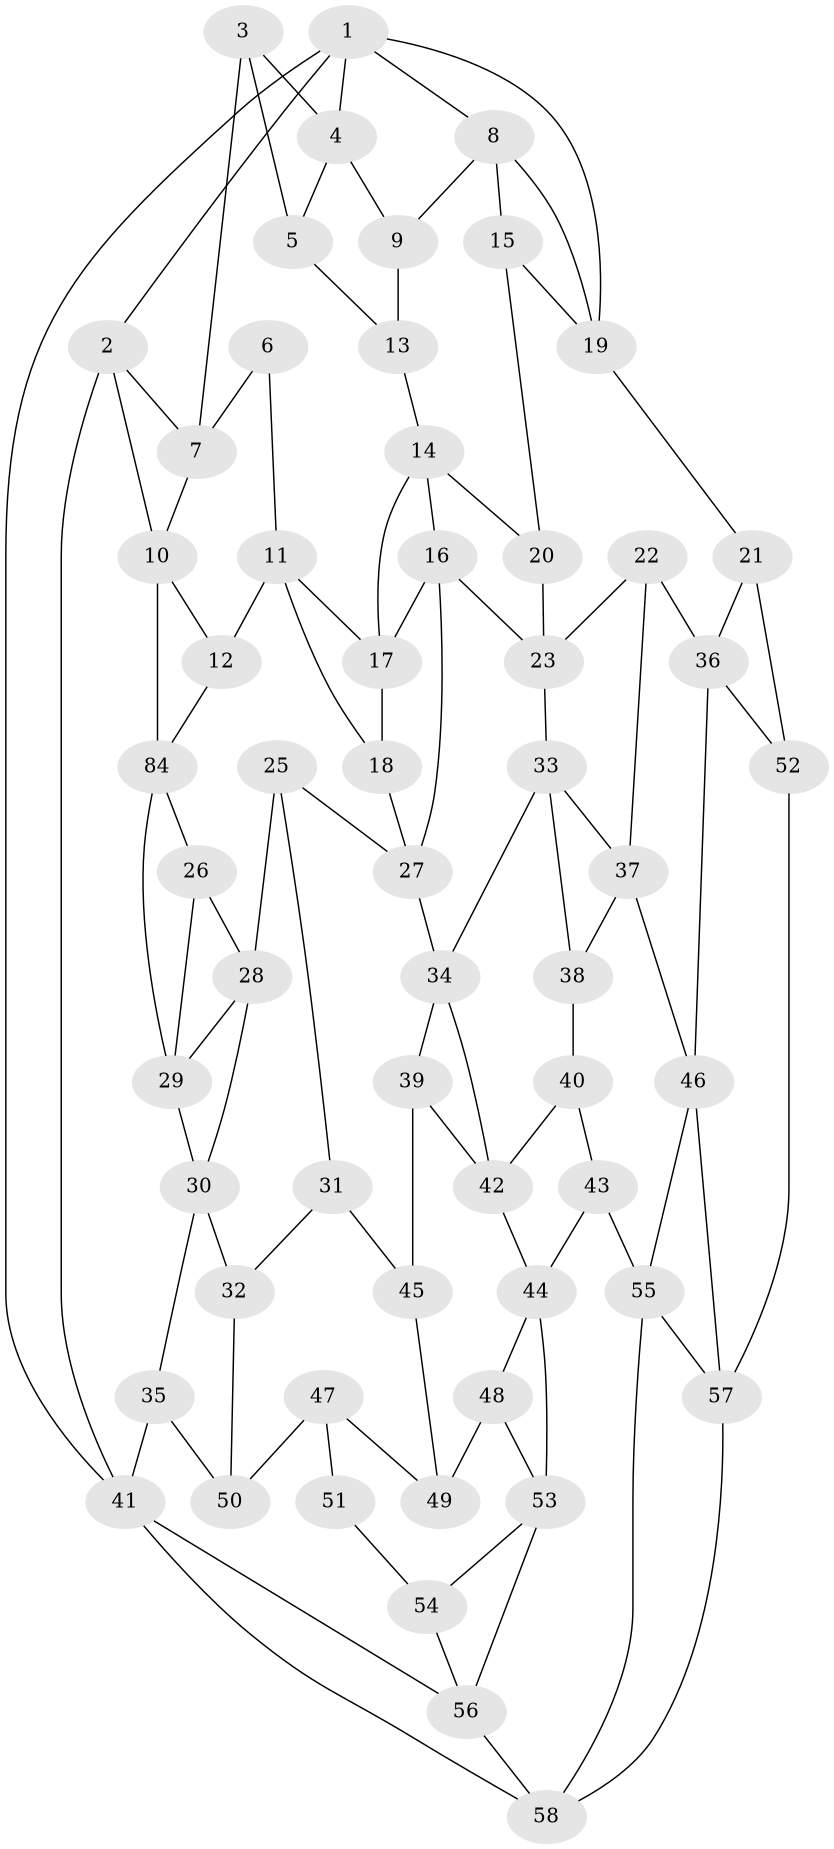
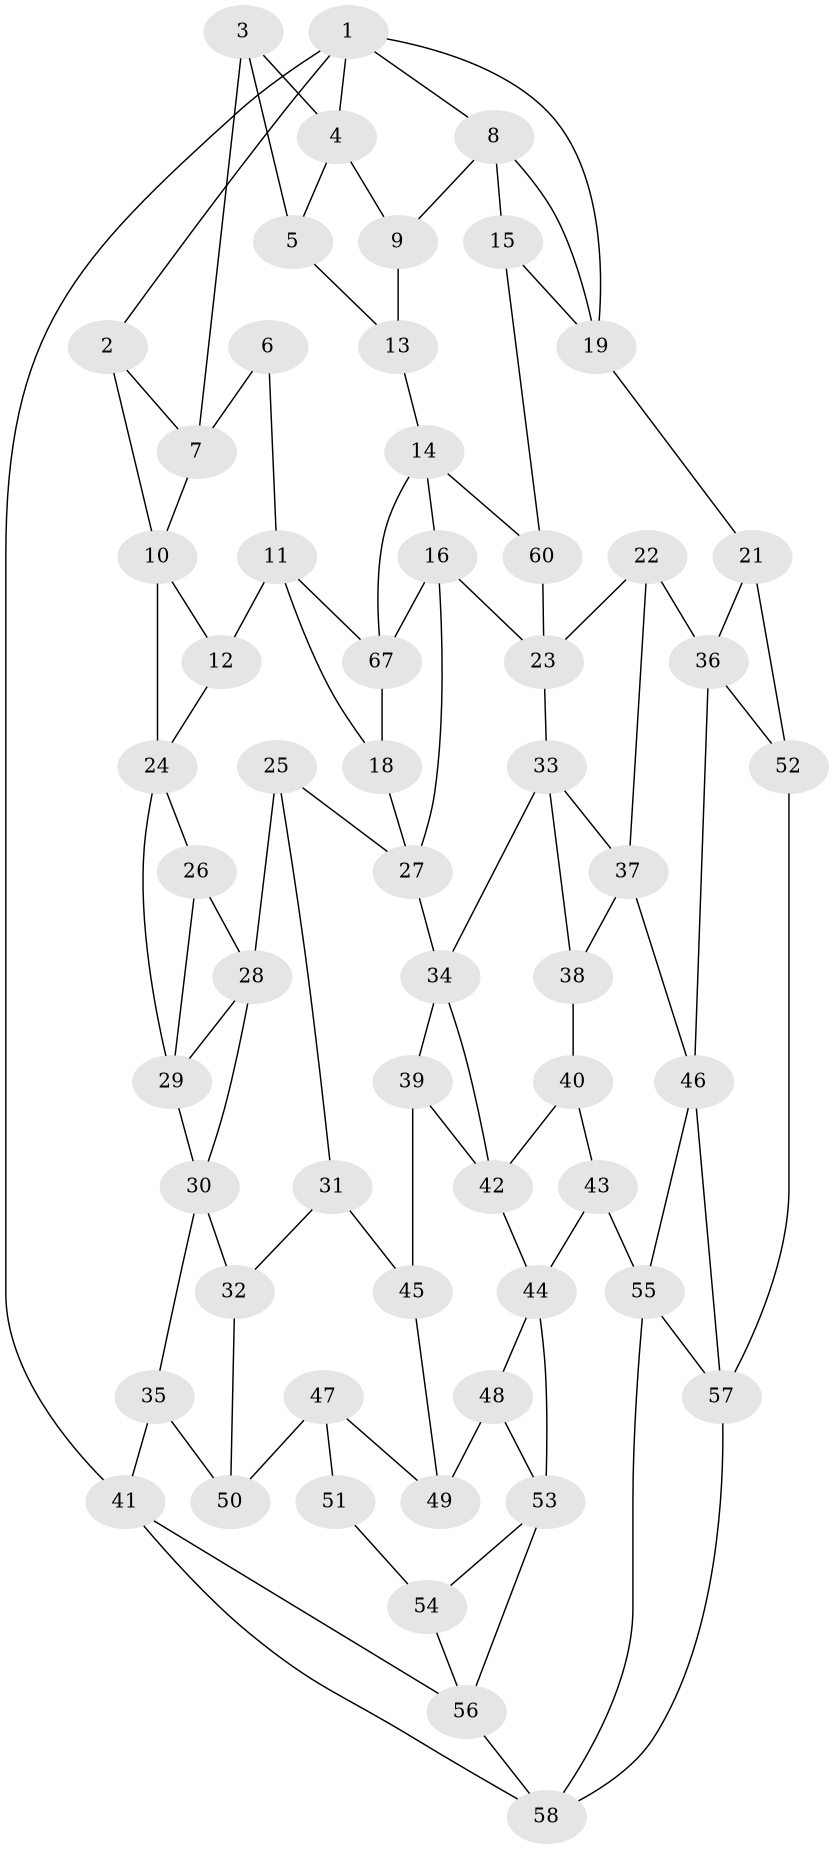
(542, 557) -> (542, 557)
(382, 662) -> (382, 662)
(158, 767) -> (158, 767)
(61, 927) -> none
